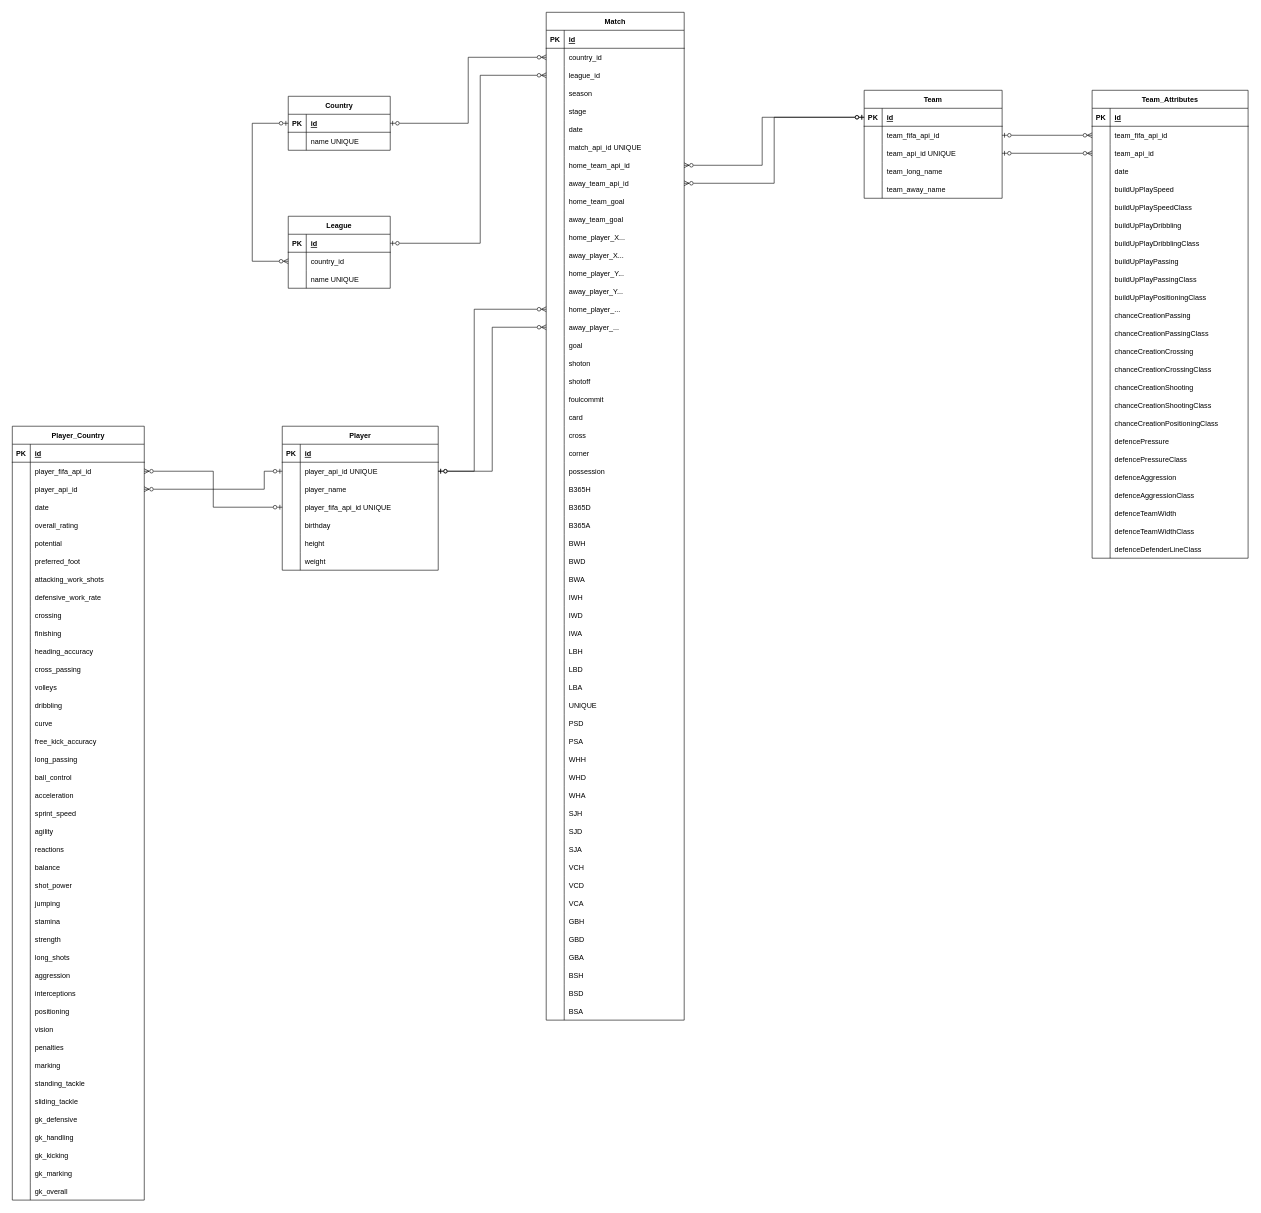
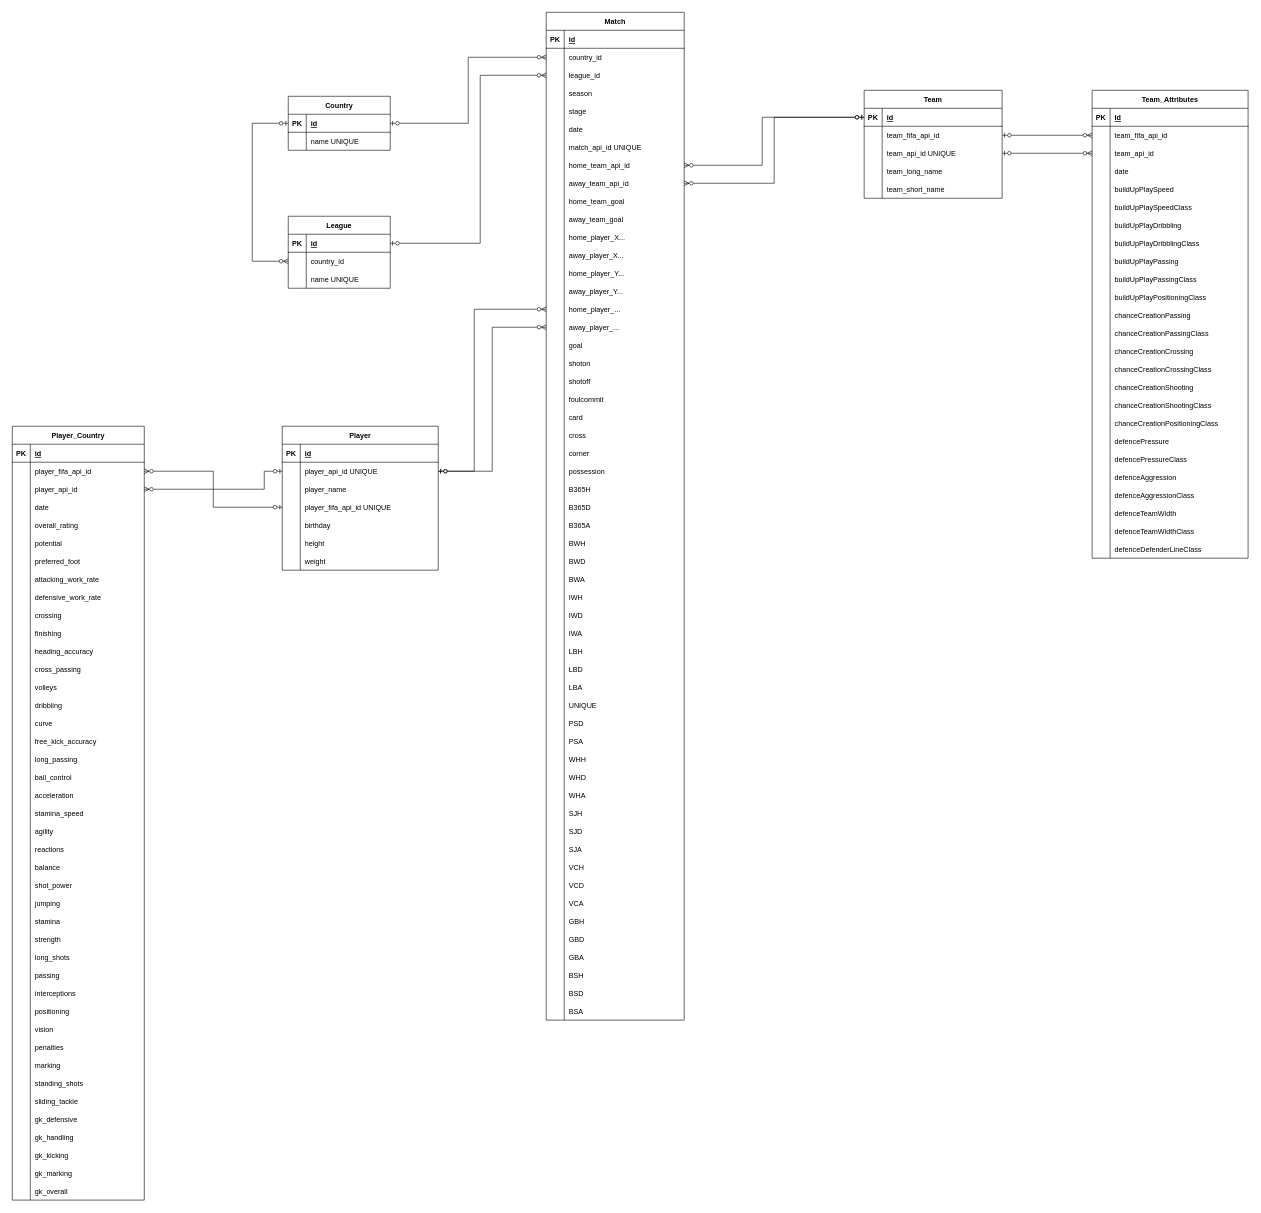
(915, 190) -> (917, 190)
(74, 580) -> (72, 580)
(58, 814) -> (60, 814)
(54, 976) -> (48, 976)
(63, 1084) -> (62, 1084)
